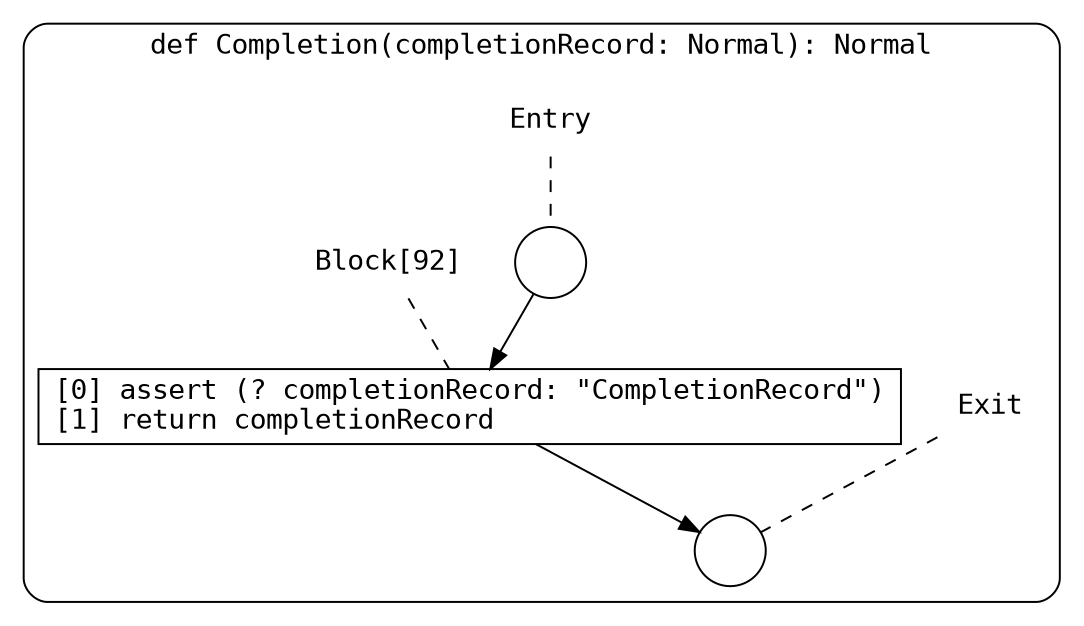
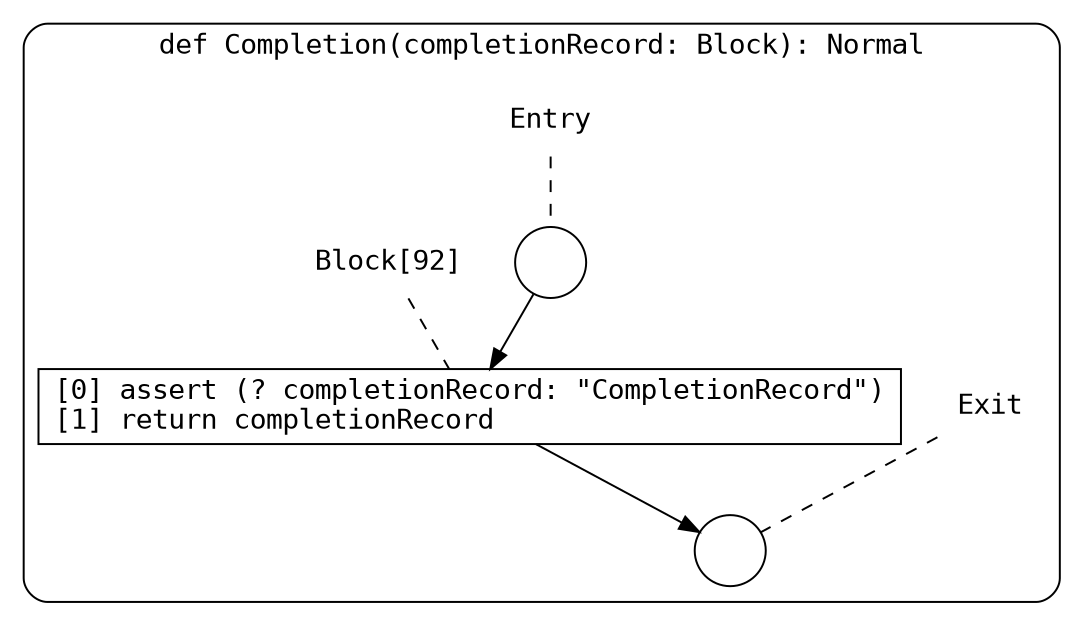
(542, 46) -> (542, 46)
